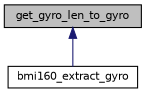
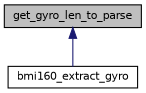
(73, 16) -> (73, 16)
